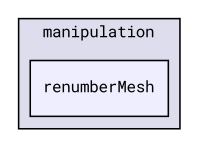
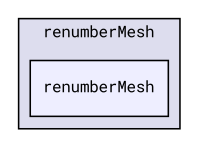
(99, 33) -> (99, 33)
